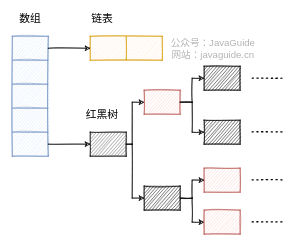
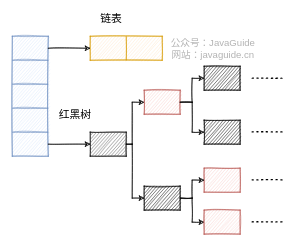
(30, 18) -> none
(102, 18) -> (111, 18)
(102, 114) -> (75, 114)
